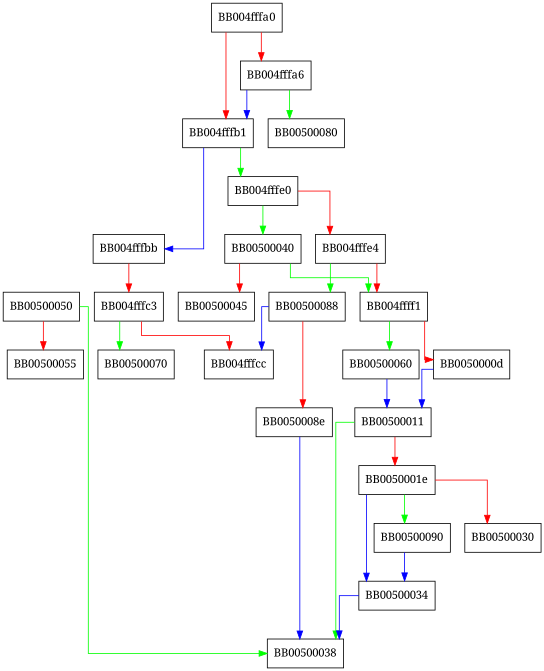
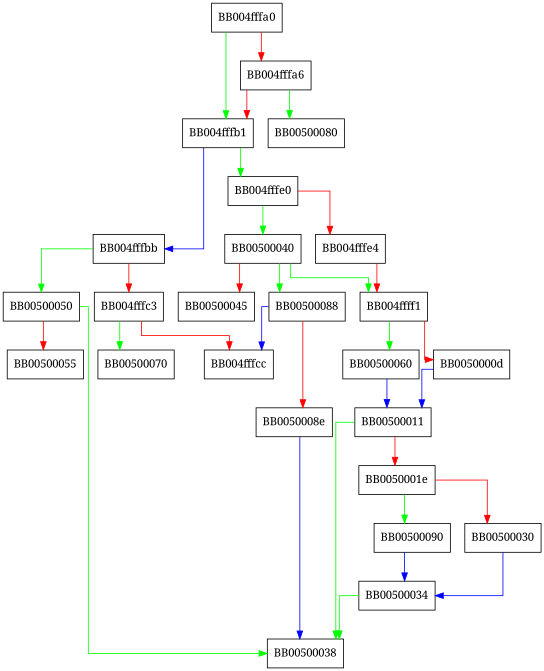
(226, 72) -> (226, 72)
(247, 100) -> (247, 100)
none -> (50, 249)
(330, 273) -> (280, 274)
(366, 534) -> (495, 596)
(341, 596) -> (341, 596)
